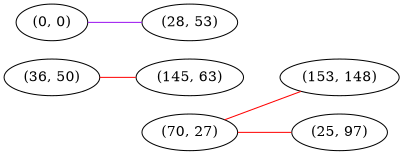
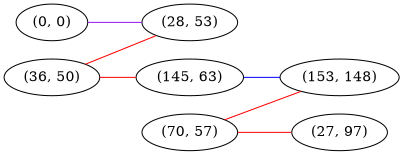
none -> (121, 50)
none -> (262, 77)
(190, 132) -> (190, 132)
(340, 132) -> (340, 132)
